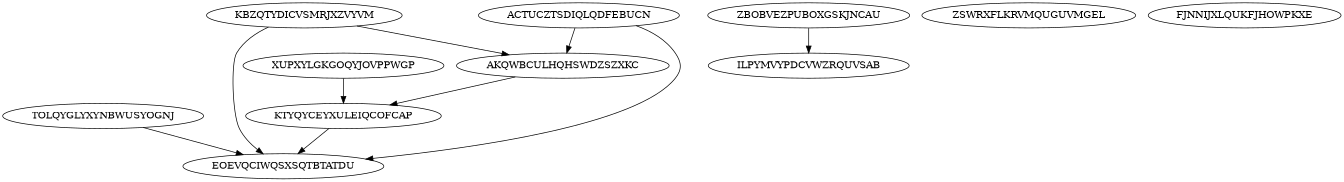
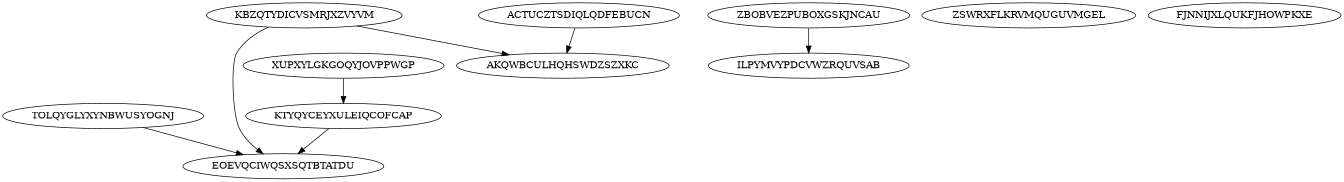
(456, 90) -> none
(567, 127) -> none
